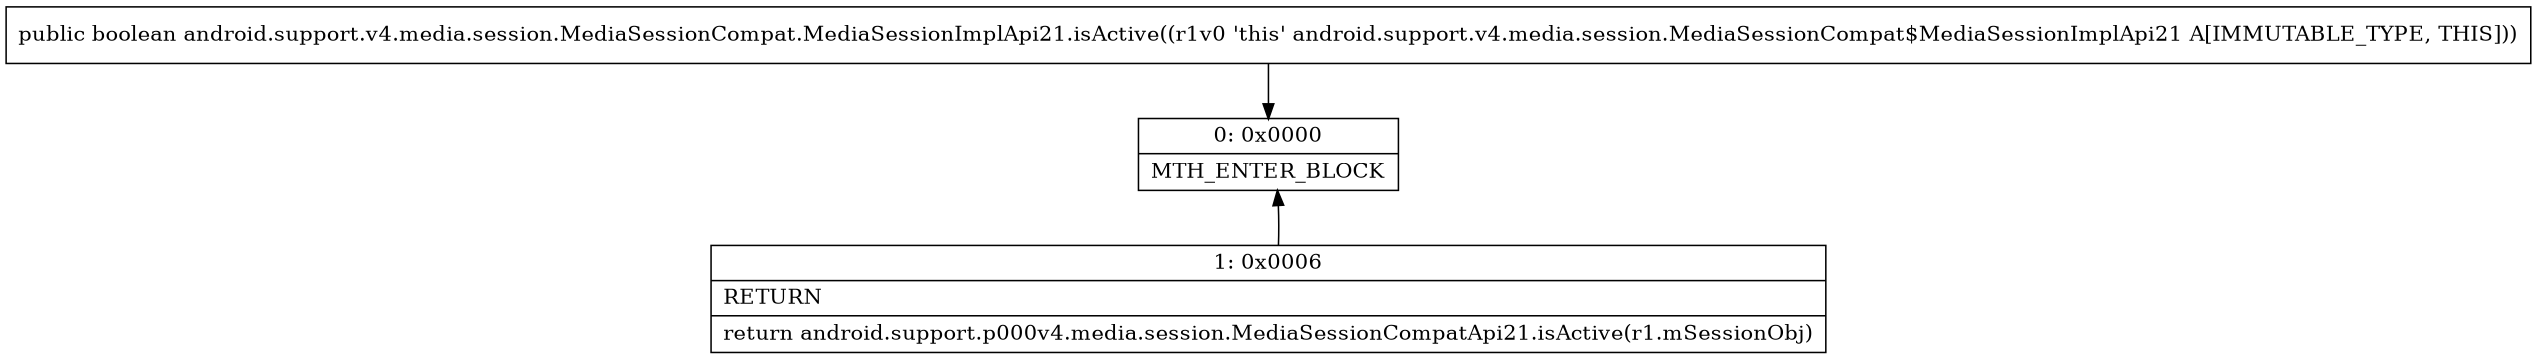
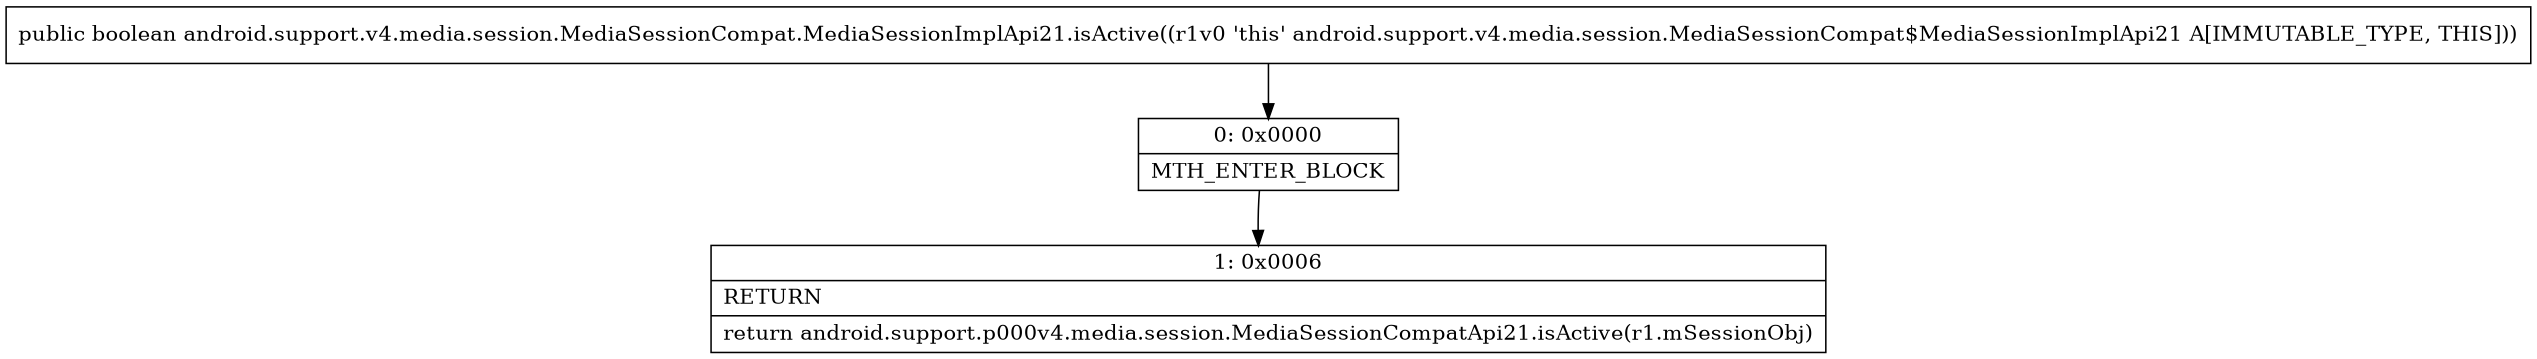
(1279, 226) -> (1258, 210)
